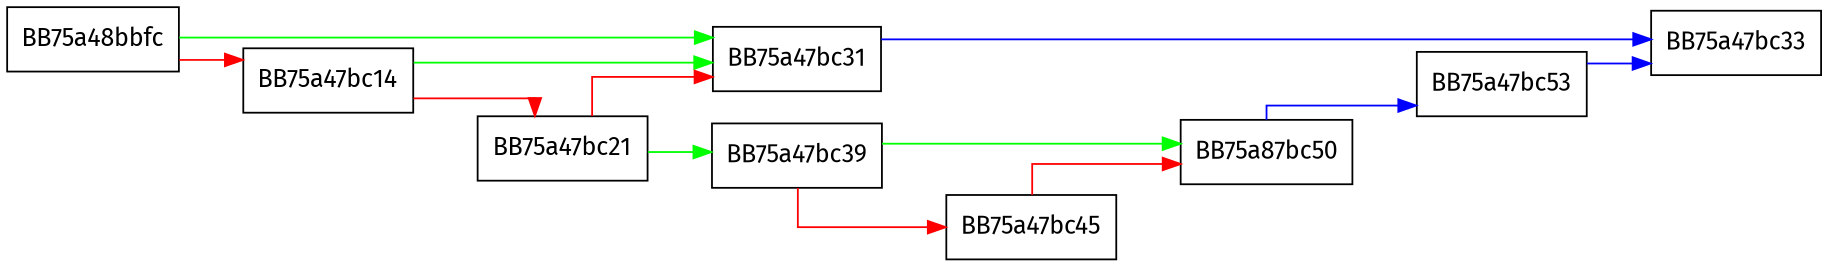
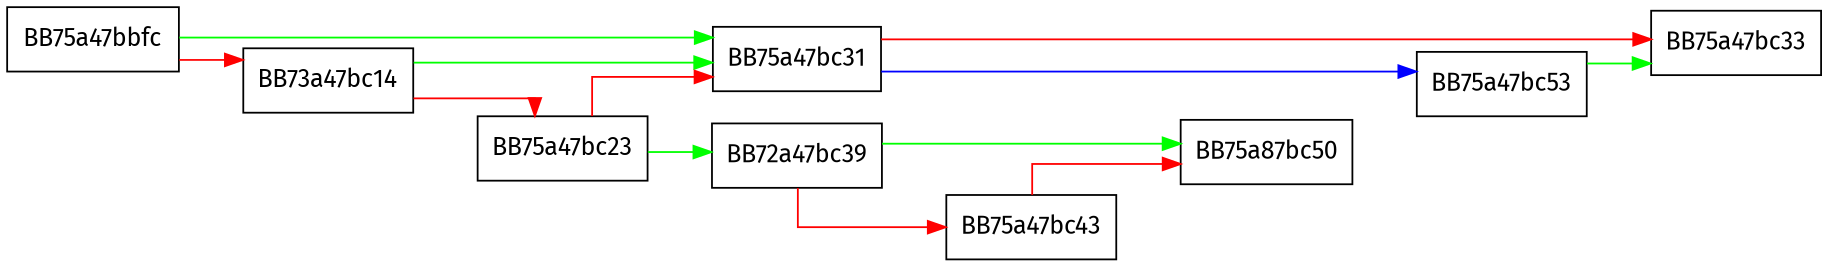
(93, 39) -> (93, 39)
(1257, 39) -> (1257, 39)
(1610, 64) -> (1610, 64)
(328, 80) -> (328, 80)
(1325, 106) -> (1140, 72)
(563, 148) -> (563, 148)
(797, 156) -> (797, 156)
(1031, 227) -> (1031, 227)
